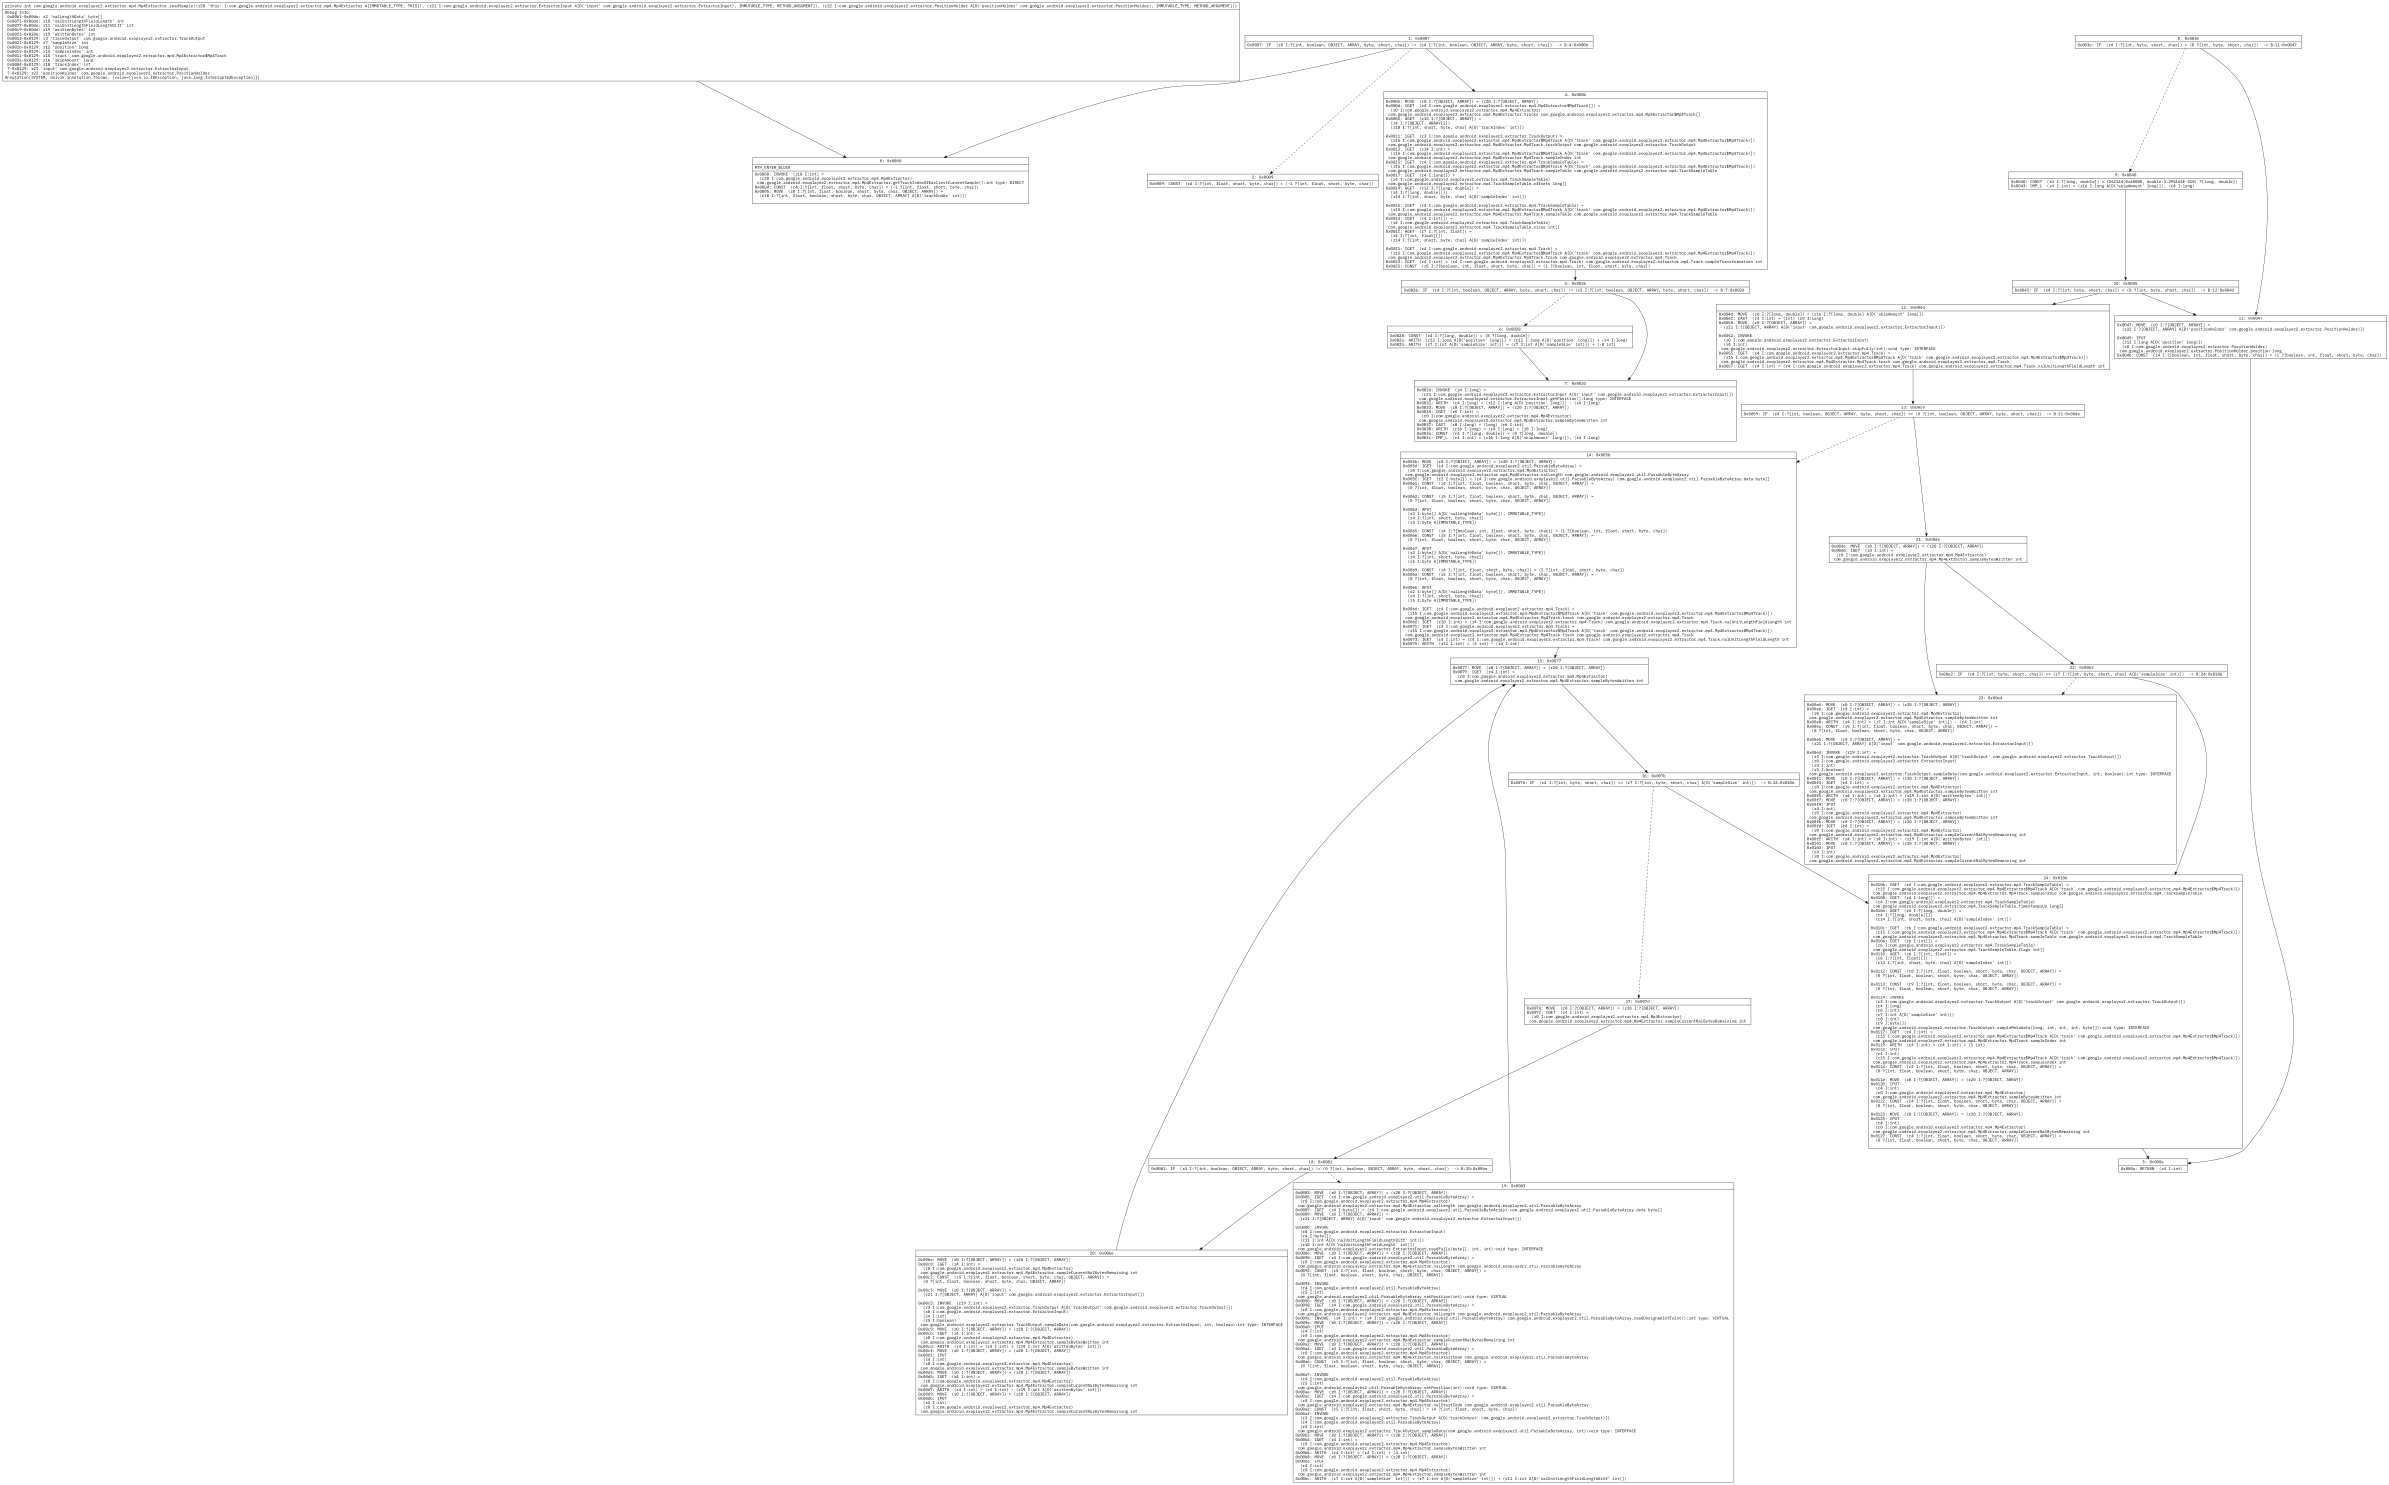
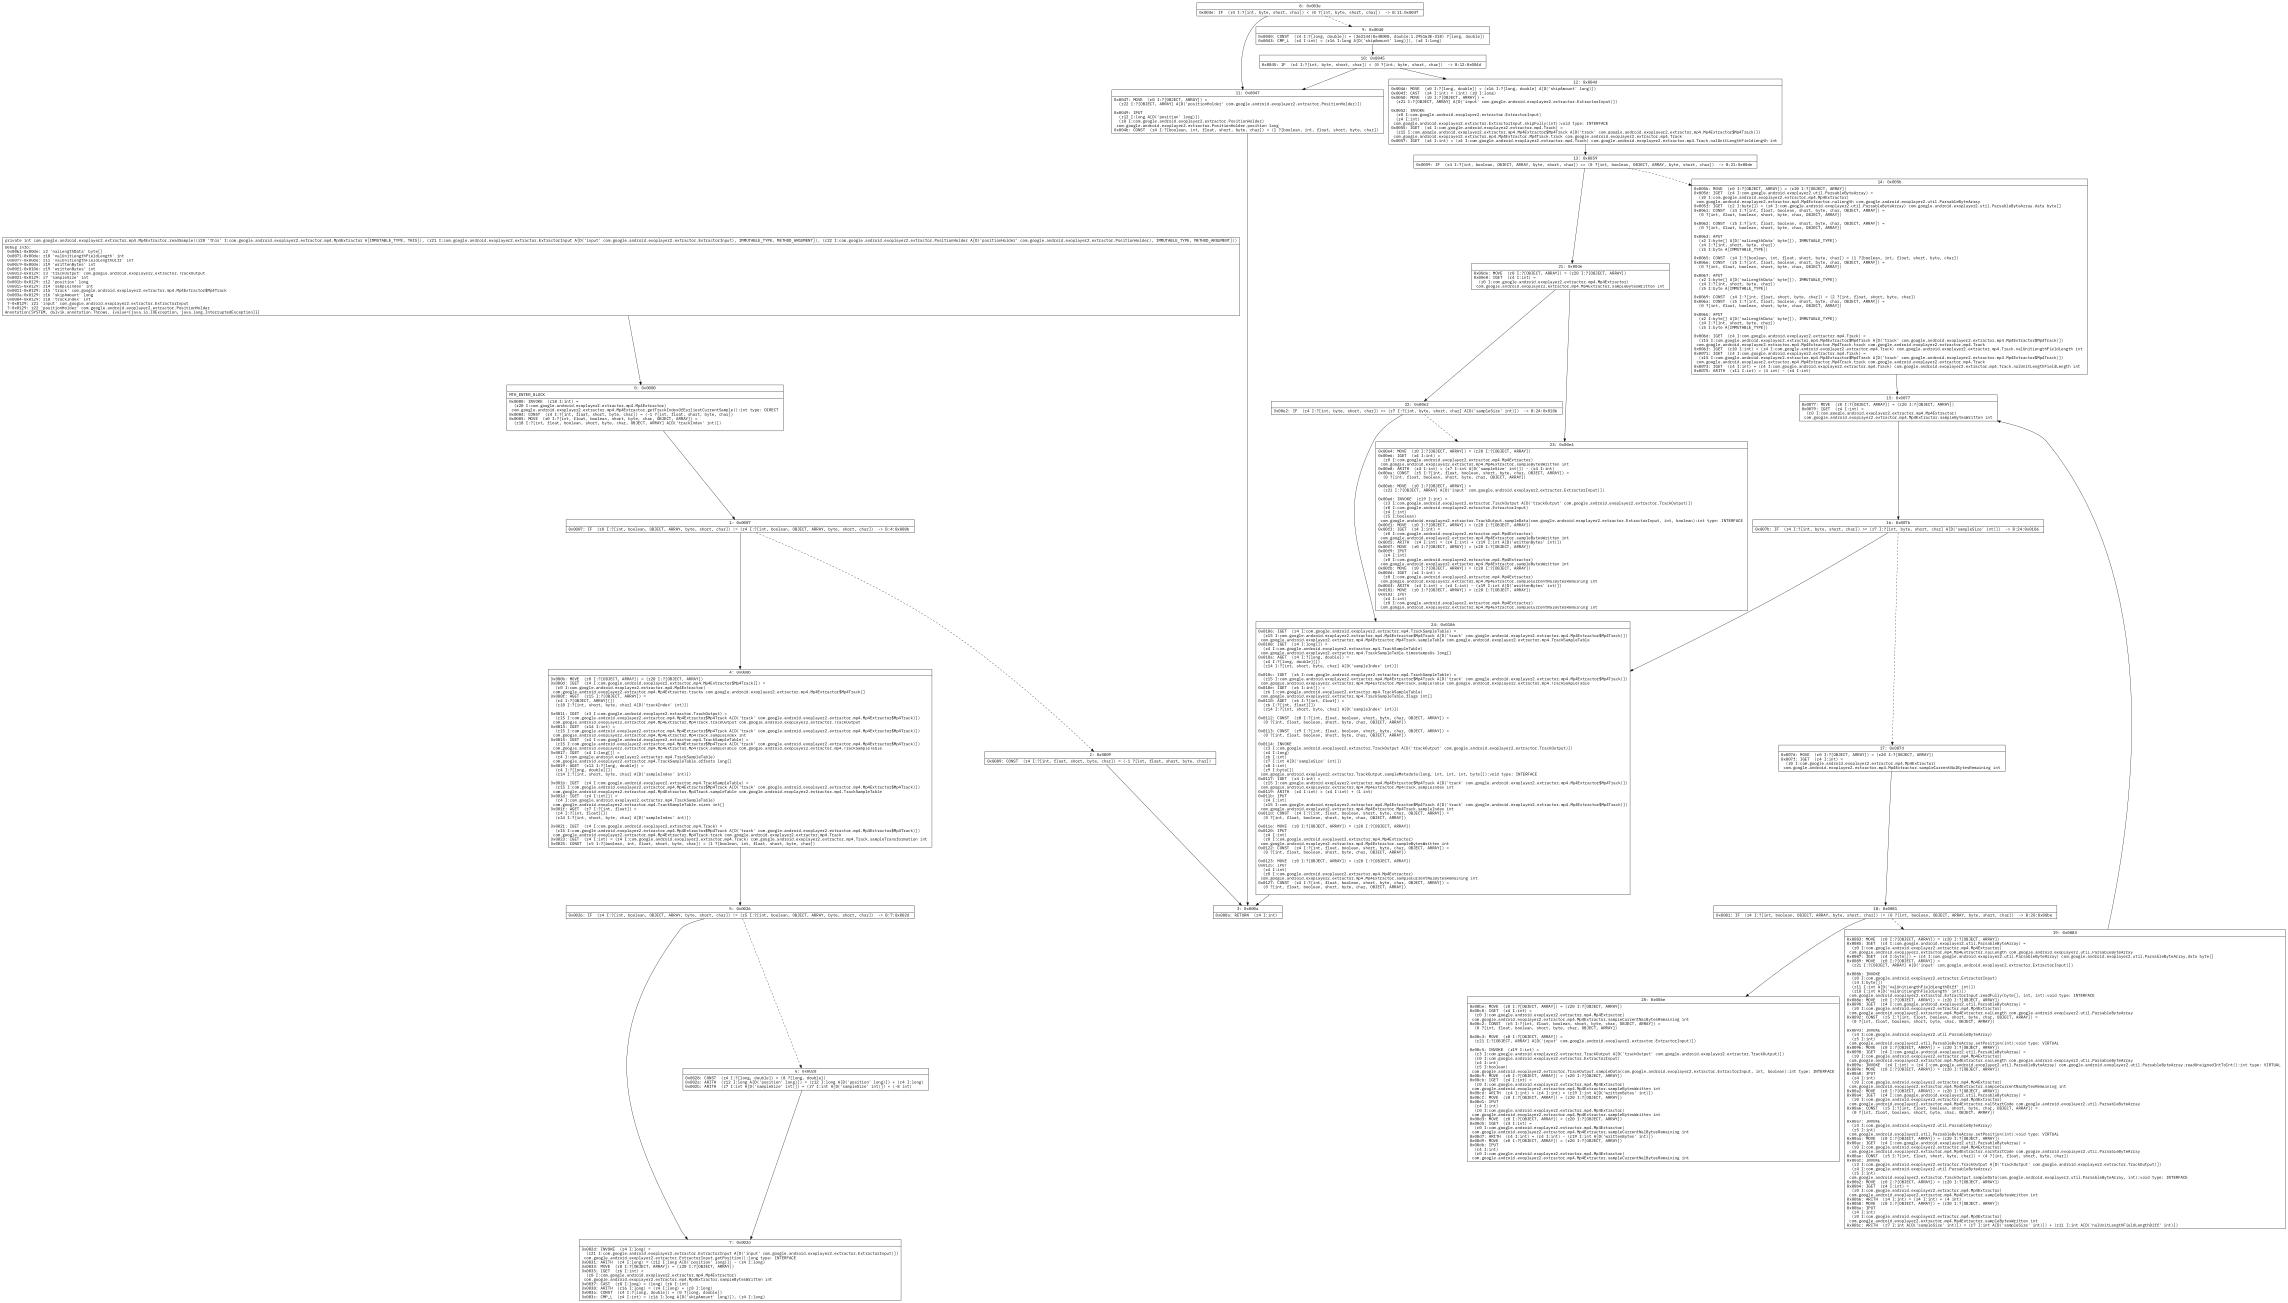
(1167, 88) -> (698, 474)
none -> (1173, 834)
(1260, 933) -> none
